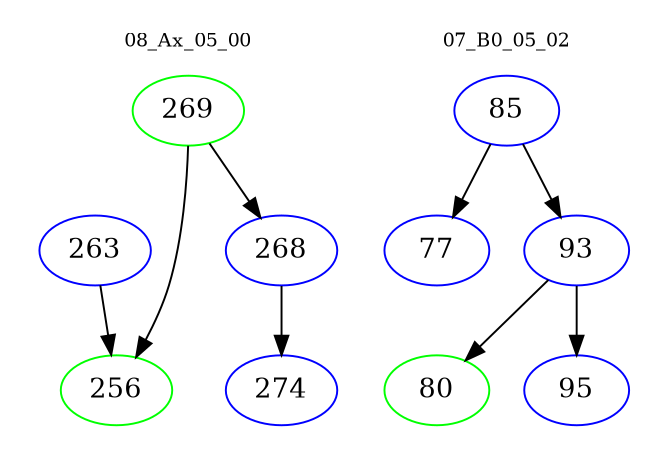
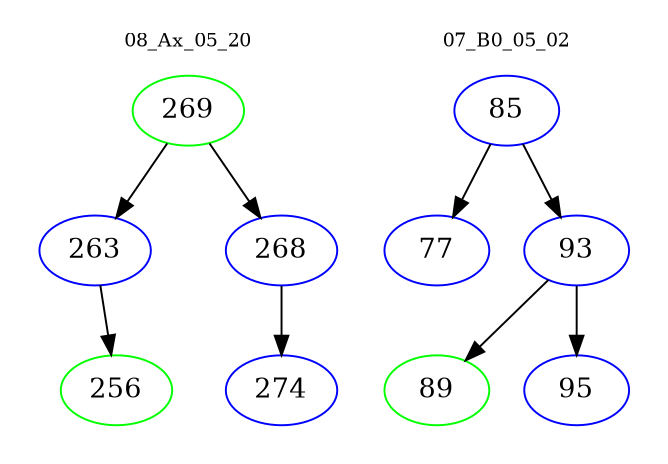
(188, 42) -> (188, 42)
(178, 246) -> (147, 173)
(437, 390) -> (437, 390)
